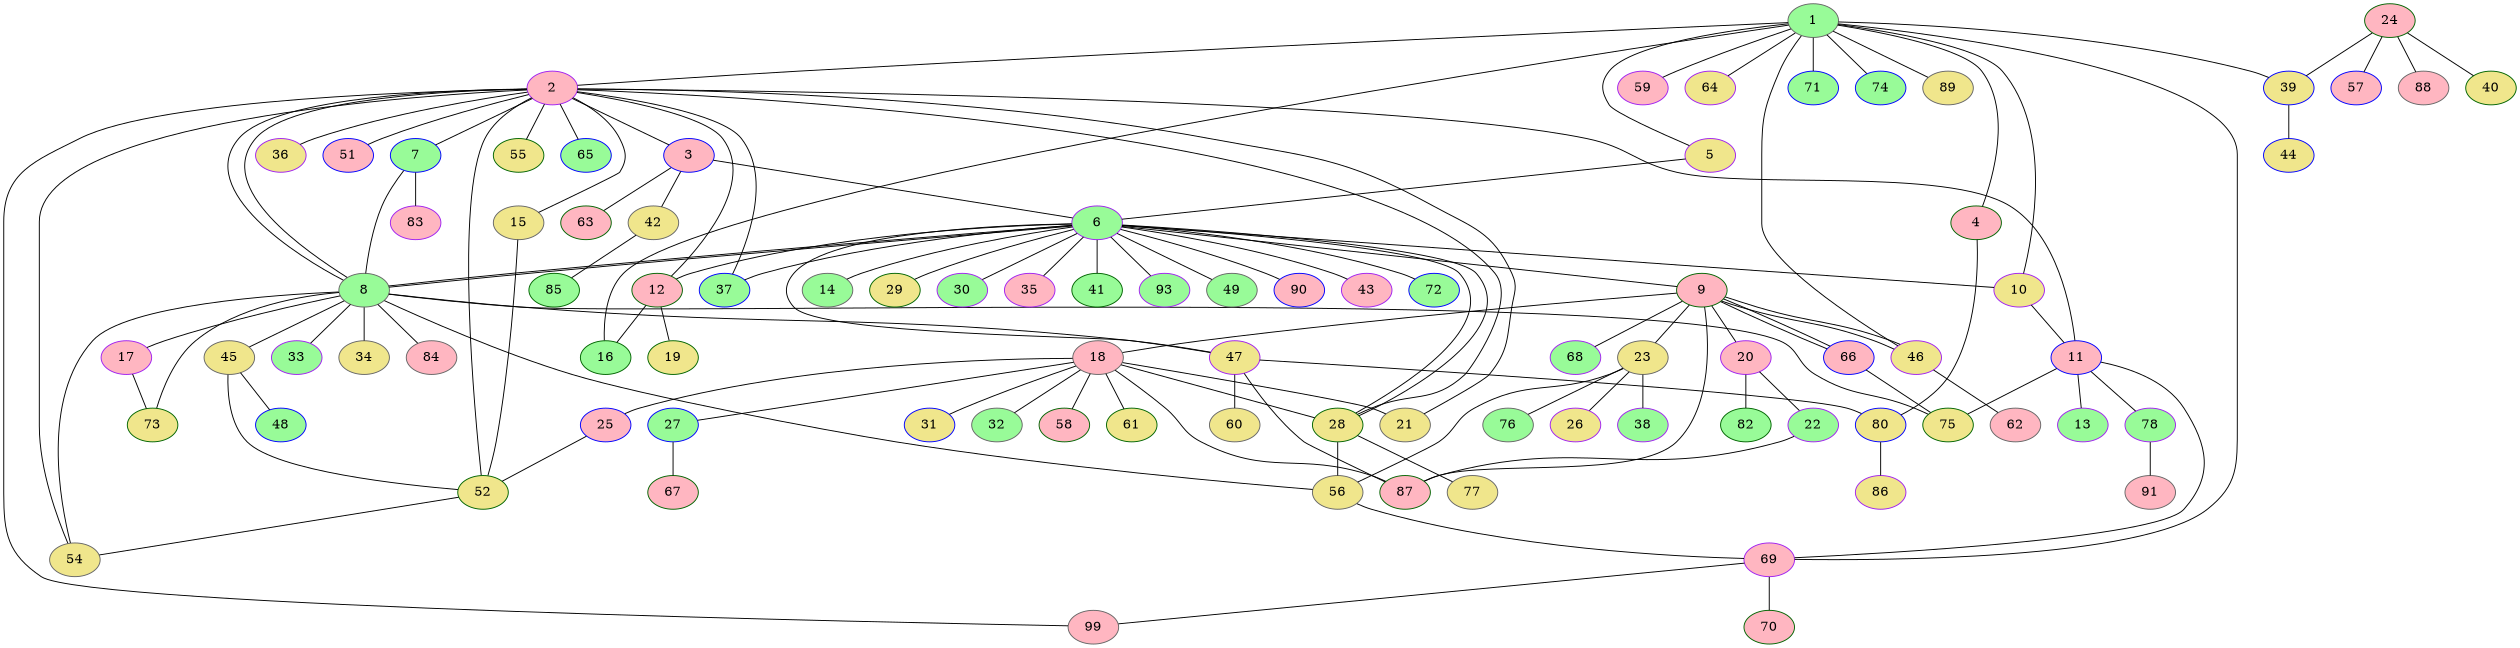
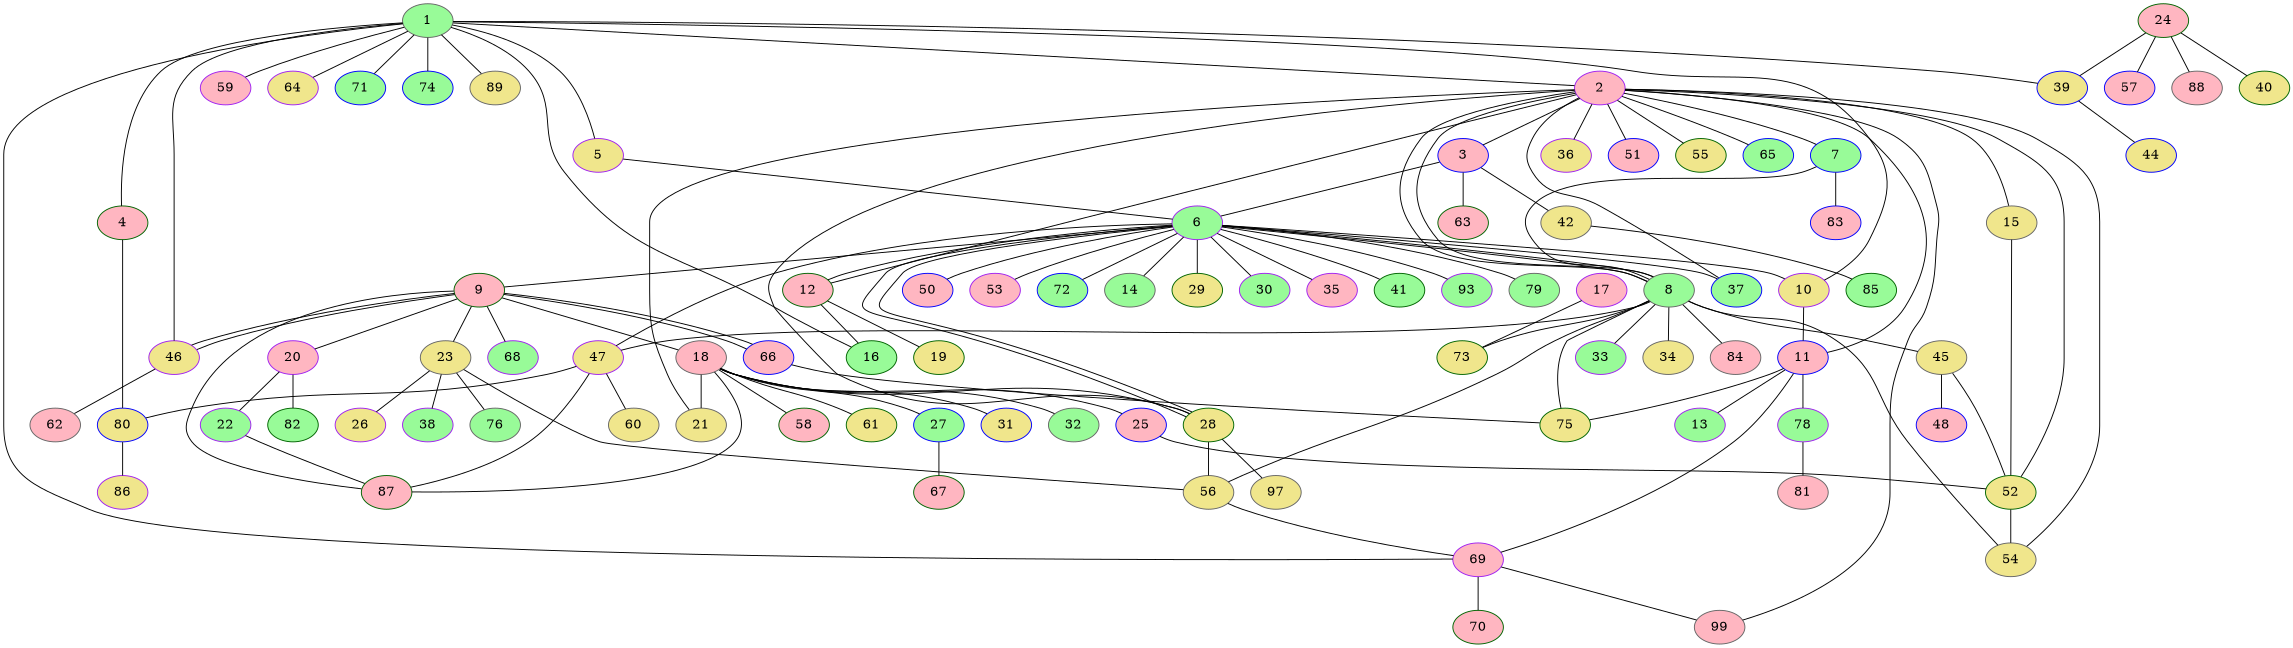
(416, 223) -> (1836, 223)
(1232, 290) -> (1534, 290)
(1299, 290) -> (928, 290)
(1367, 290) -> (995, 290)
(257, 315) -> none
(281, 425) -> (1941, 425)
(1473, 492) -> (1276, 492)
(2150, 492) -> (1803, 492)
